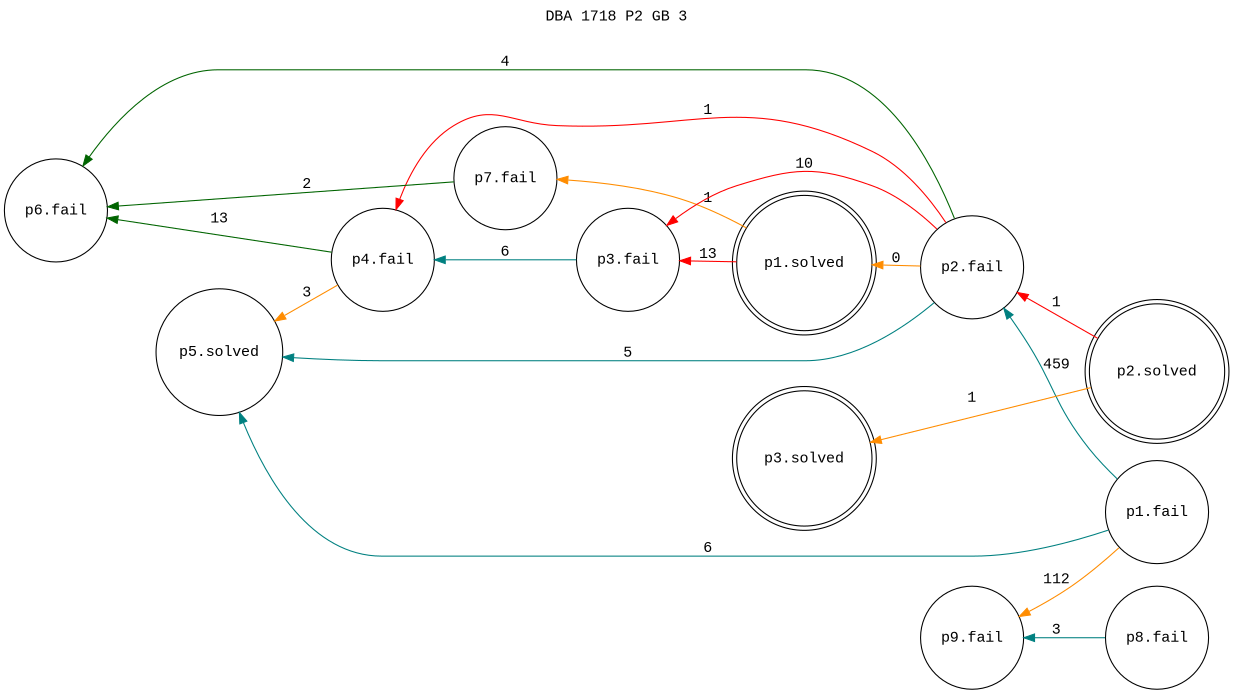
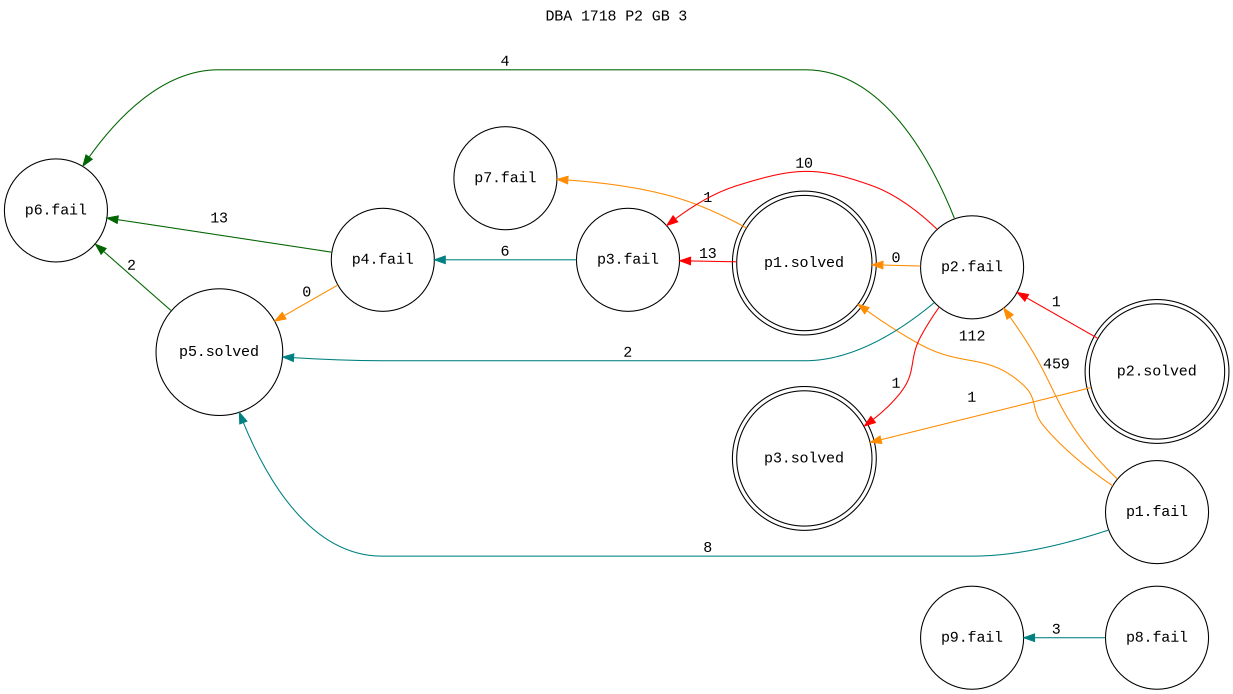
(669, 122) -> (912, 367)
(286, 194) -> (137, 281)
(307, 293) -> (307, 293)
(628, 353) -> (628, 353)
(1061, 406) -> (1061, 406)
(708, 548) -> (708, 548)
(1076, 583) -> (1009, 374)
